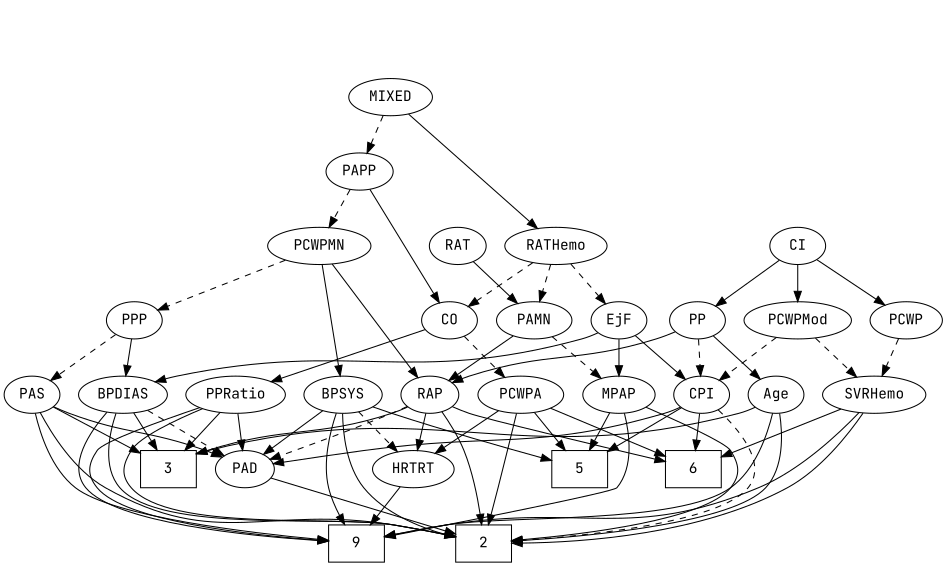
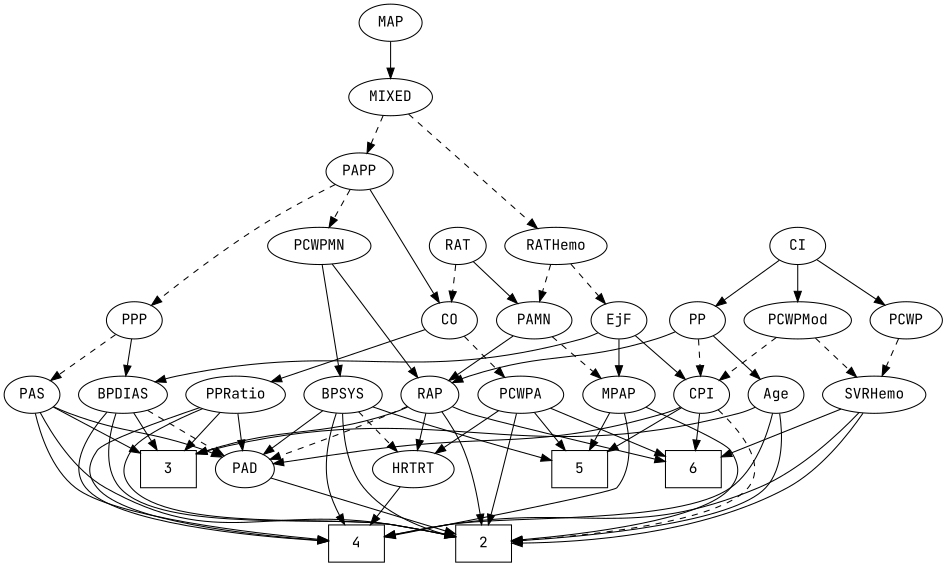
none -> (391, 23)
(469, 168) -> (469, 168)
(505, 282) -> (454, 278)
(226, 283) -> (244, 237)
(357, 544) -> (357, 544)
